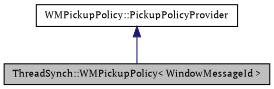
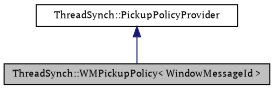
(137, 16) -> (137, 16)
